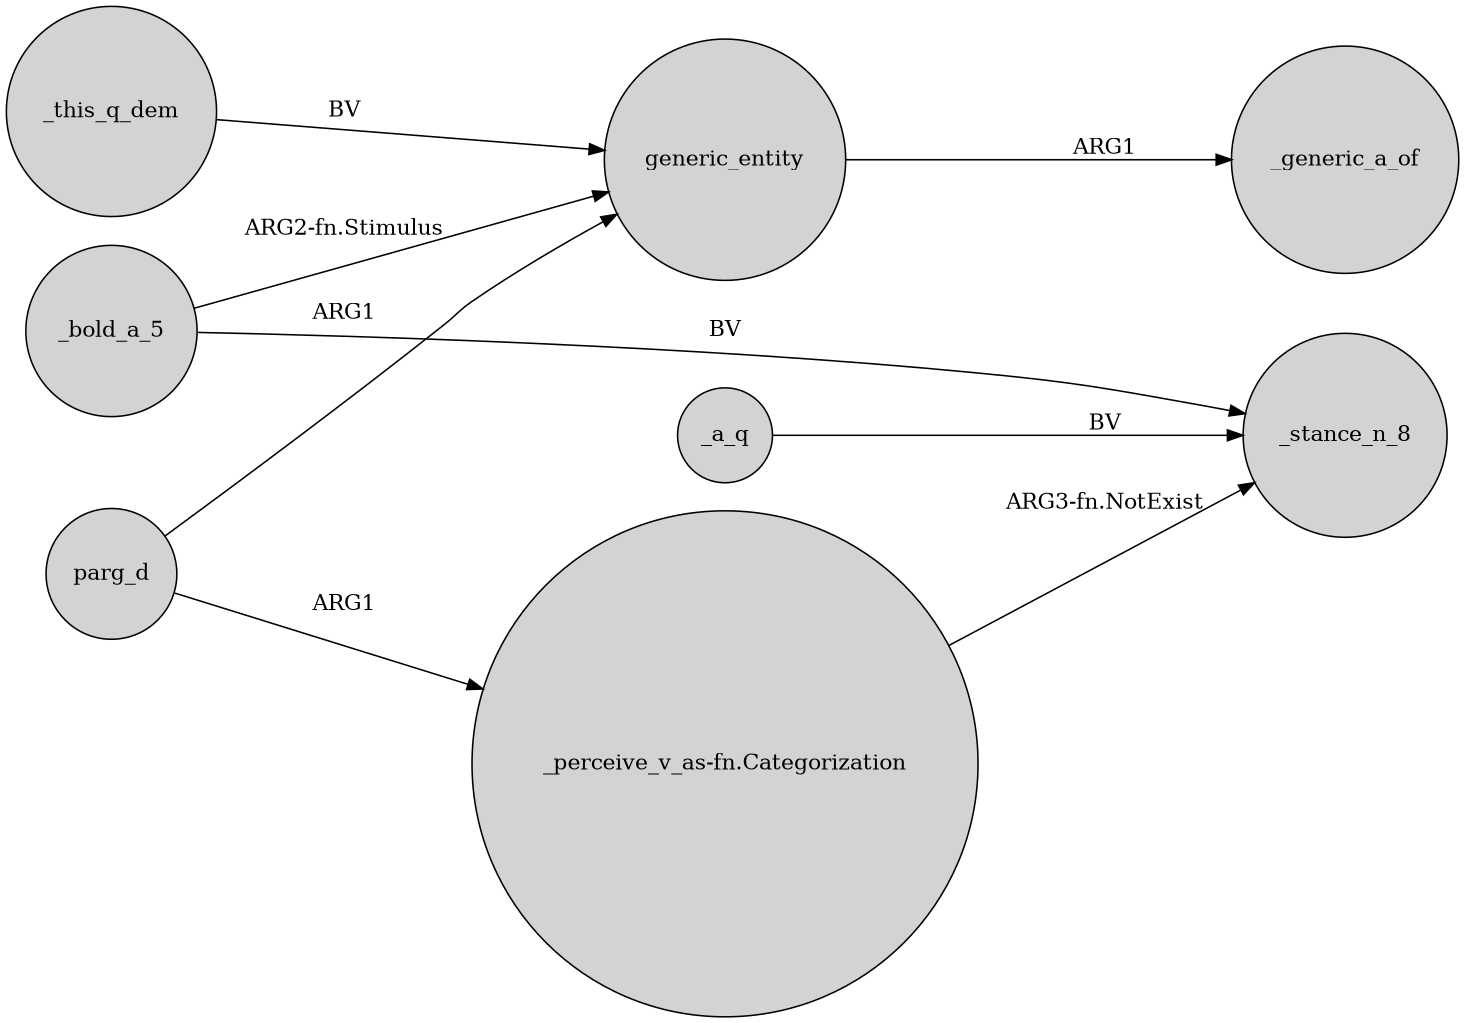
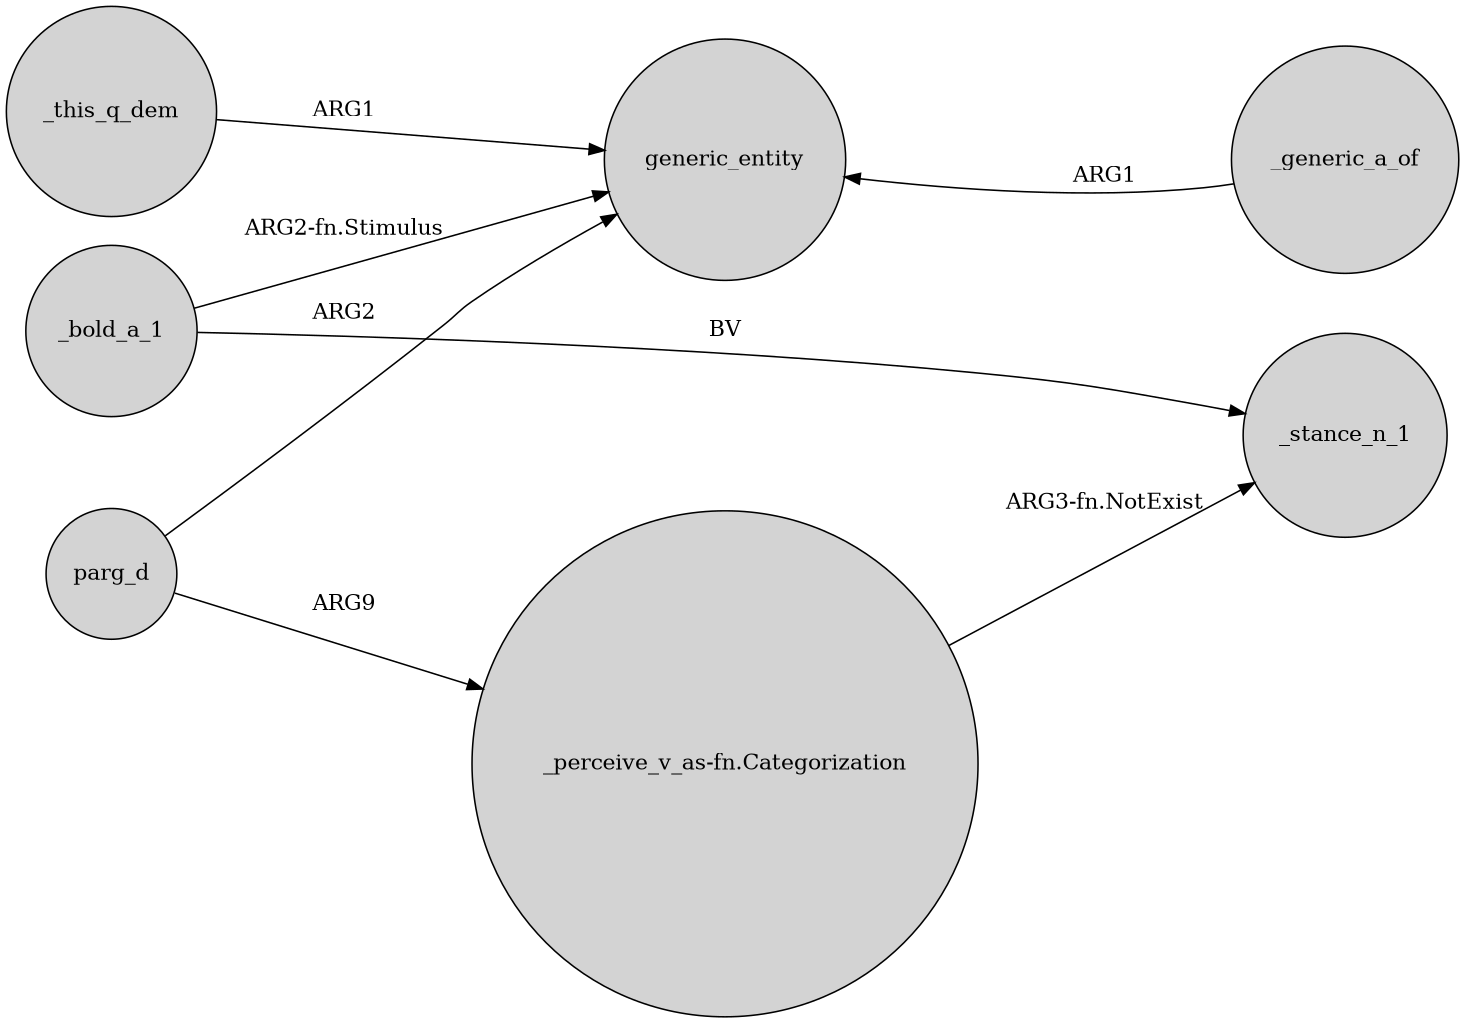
(344, 111) -> (344, 111)
(1031, 160) -> (1047, 192)
(344, 313) -> (344, 313)
(111, 331) -> (111, 331)
(725, 435) -> none
(1345, 435) -> (1345, 435)
(344, 604) -> (344, 604)
